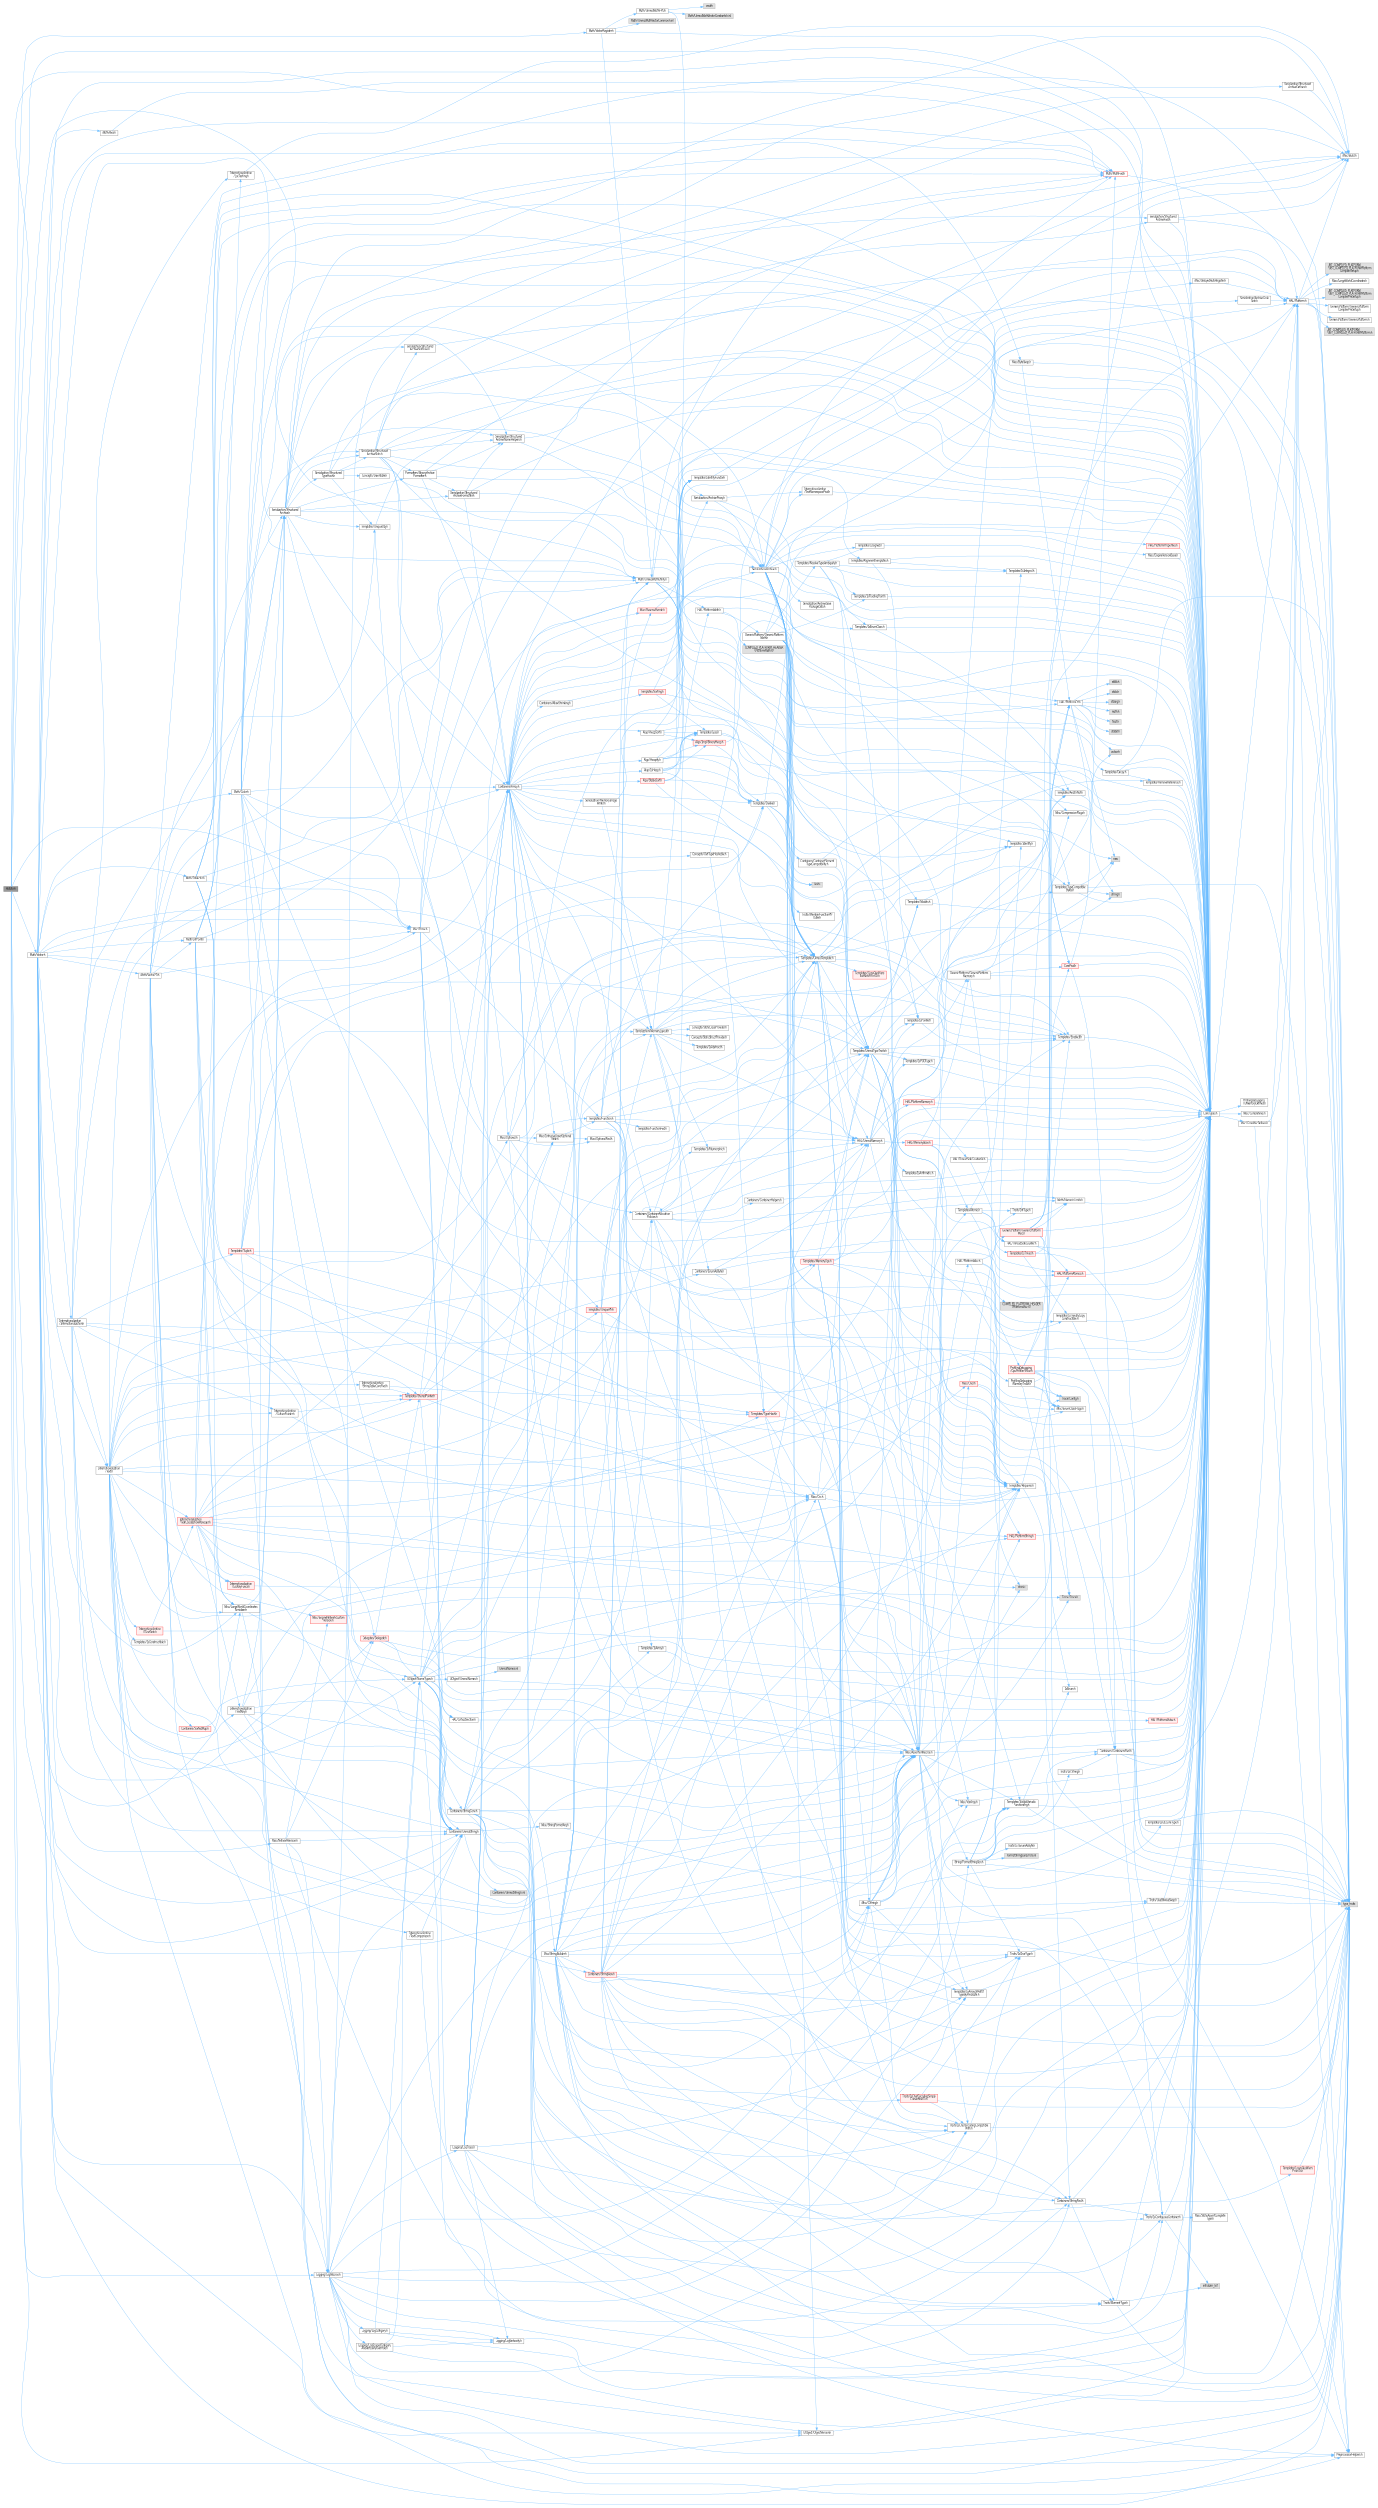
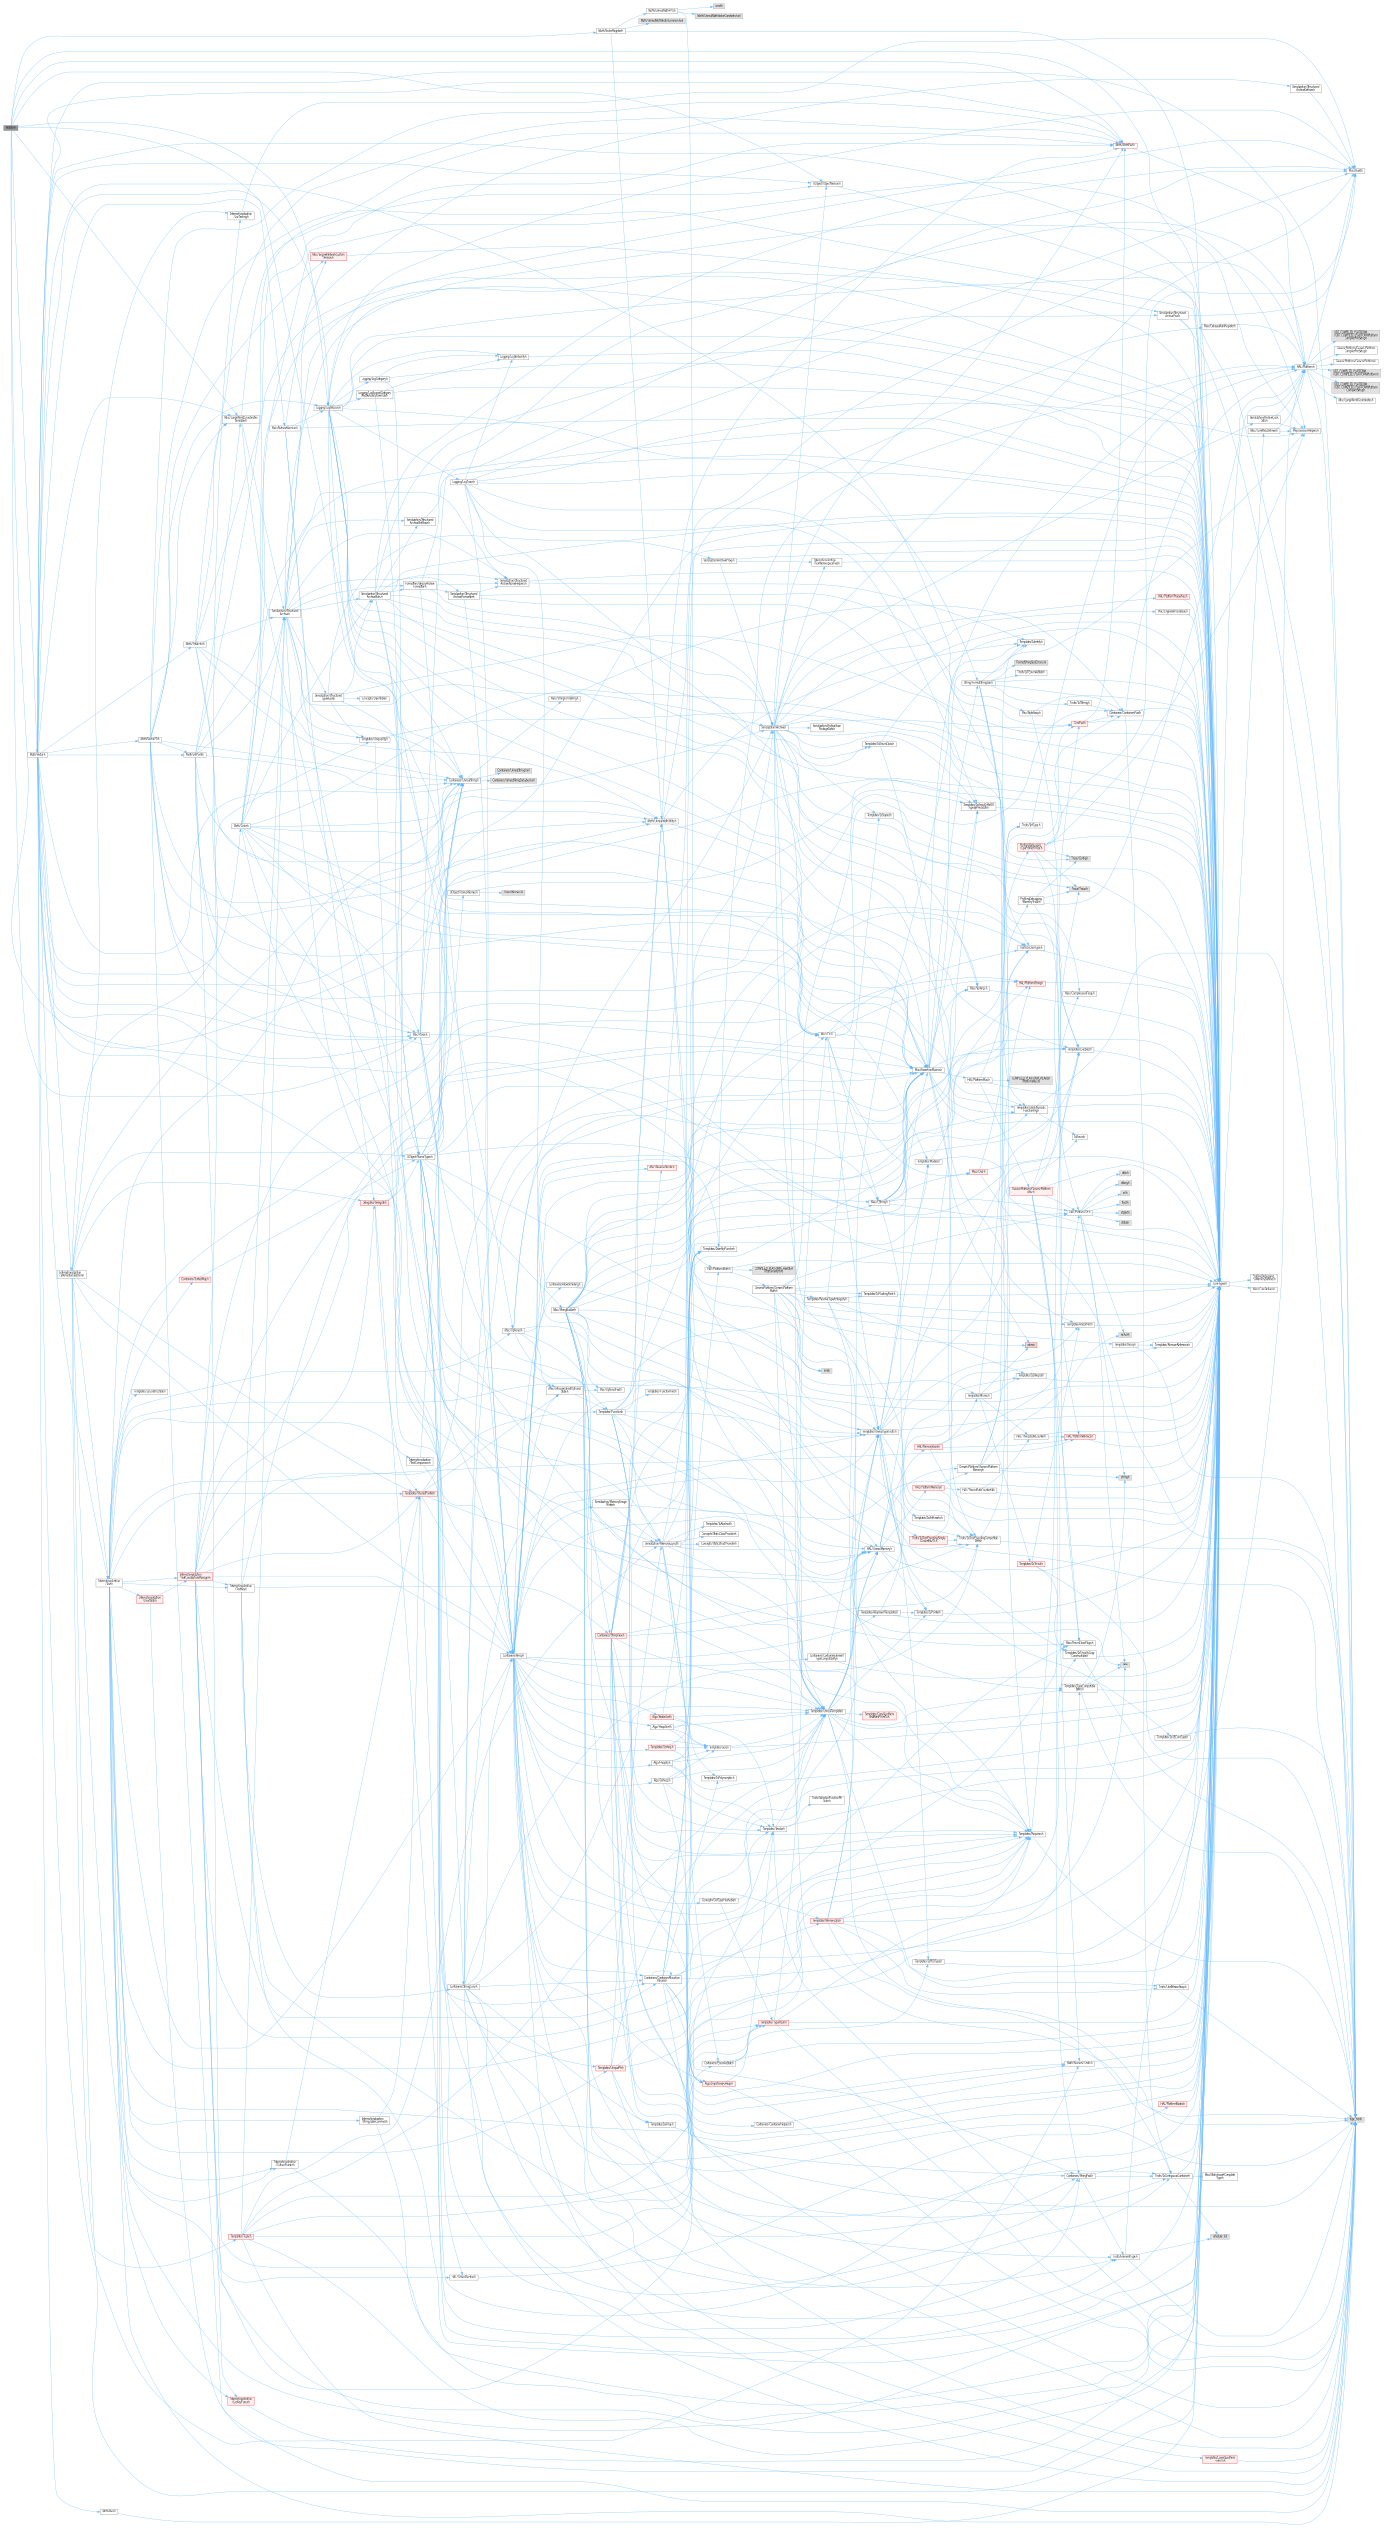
(621, 658) -> (538, 1950)
(1116, 712) -> (1125, 1193)
none -> (513, 781)
(485, 1289) -> (633, 767)
(1311, 1377) -> (1286, 426)
(1021, 1588) -> (1031, 1345)
(1162, 1882) -> none
